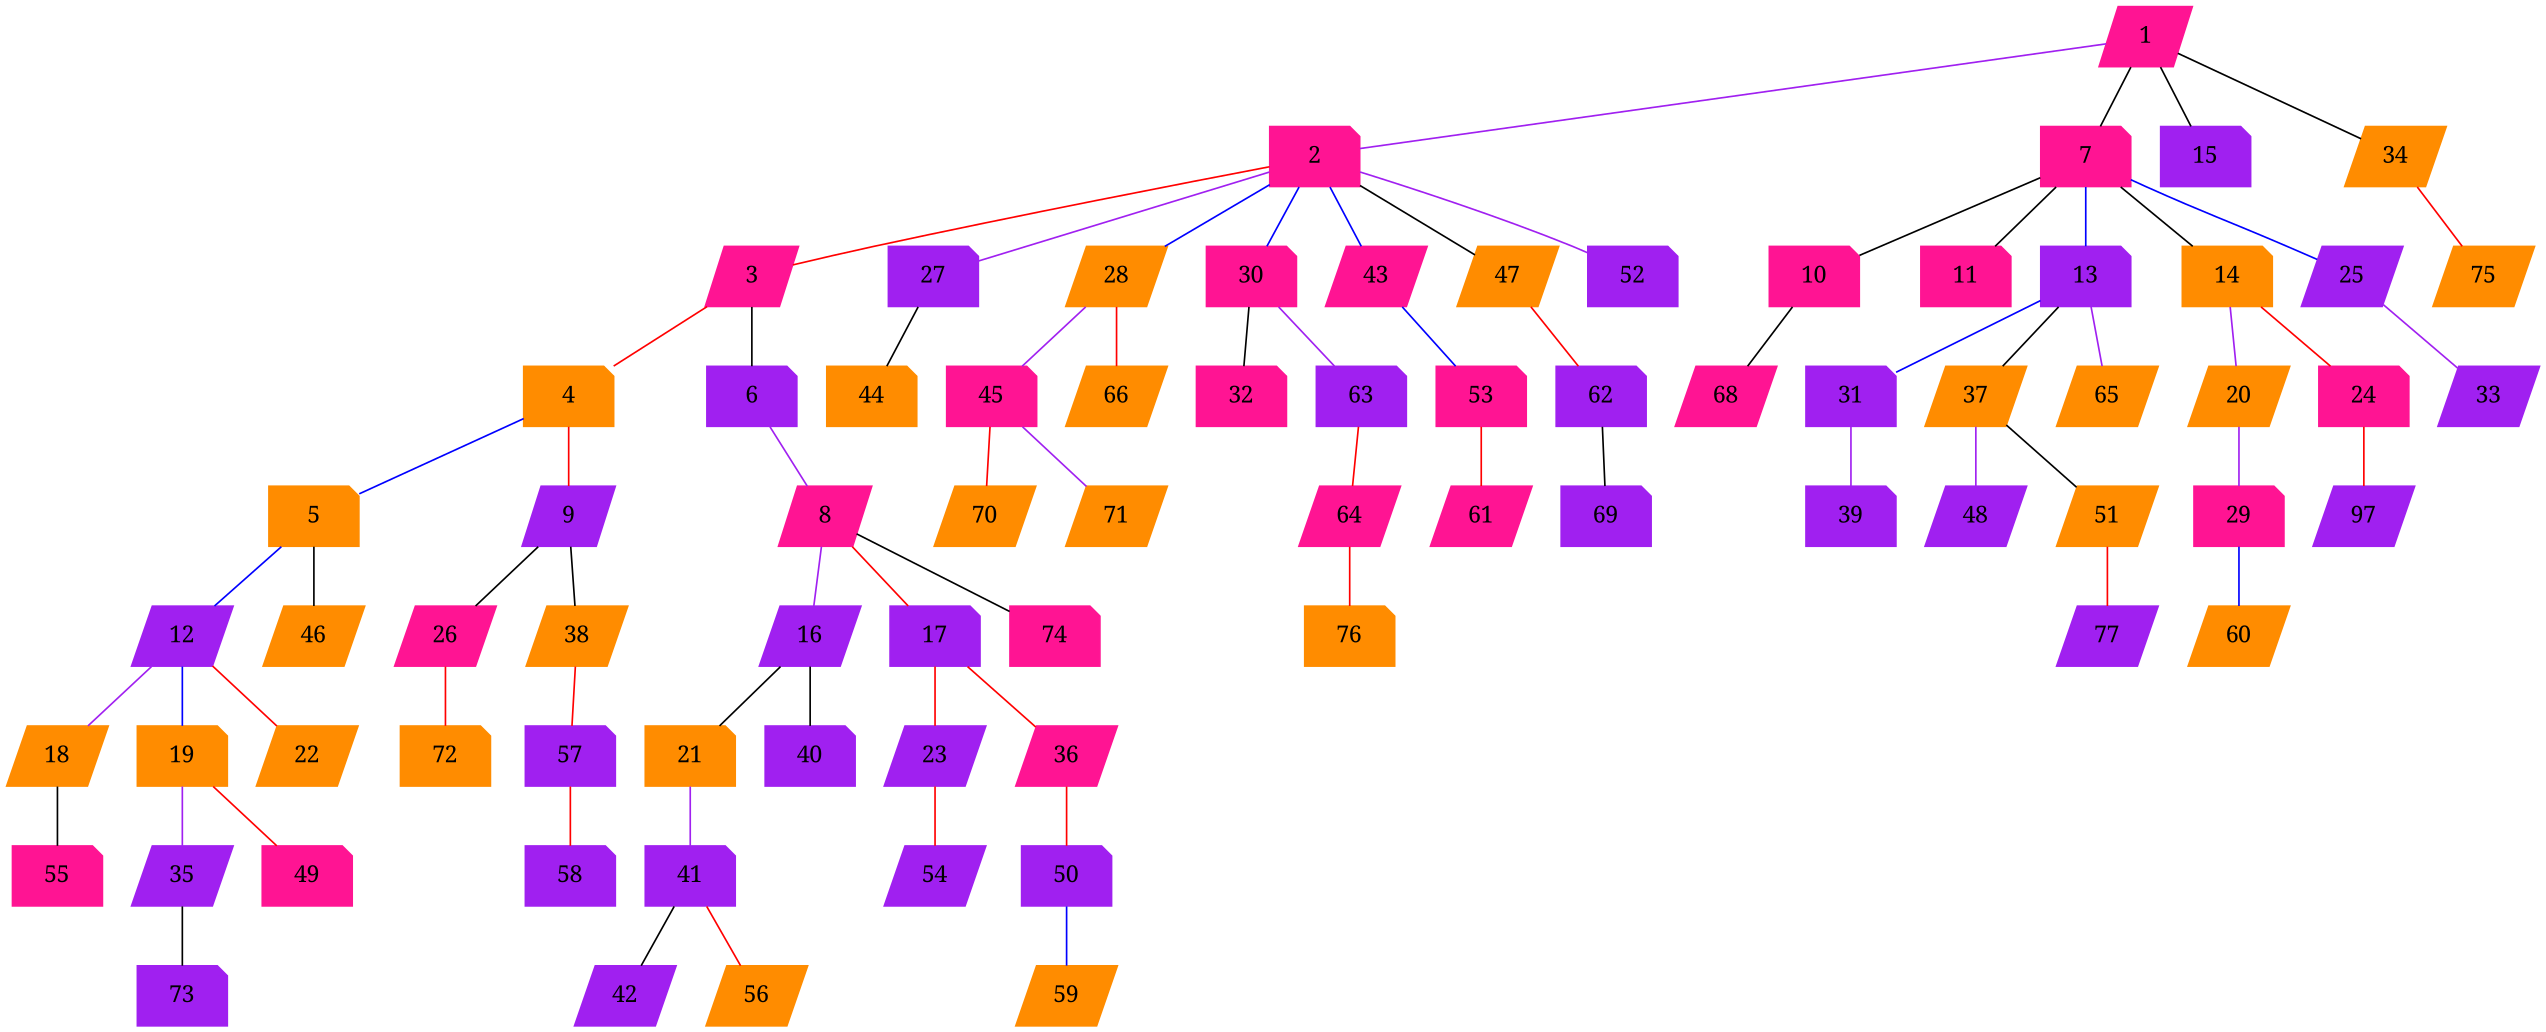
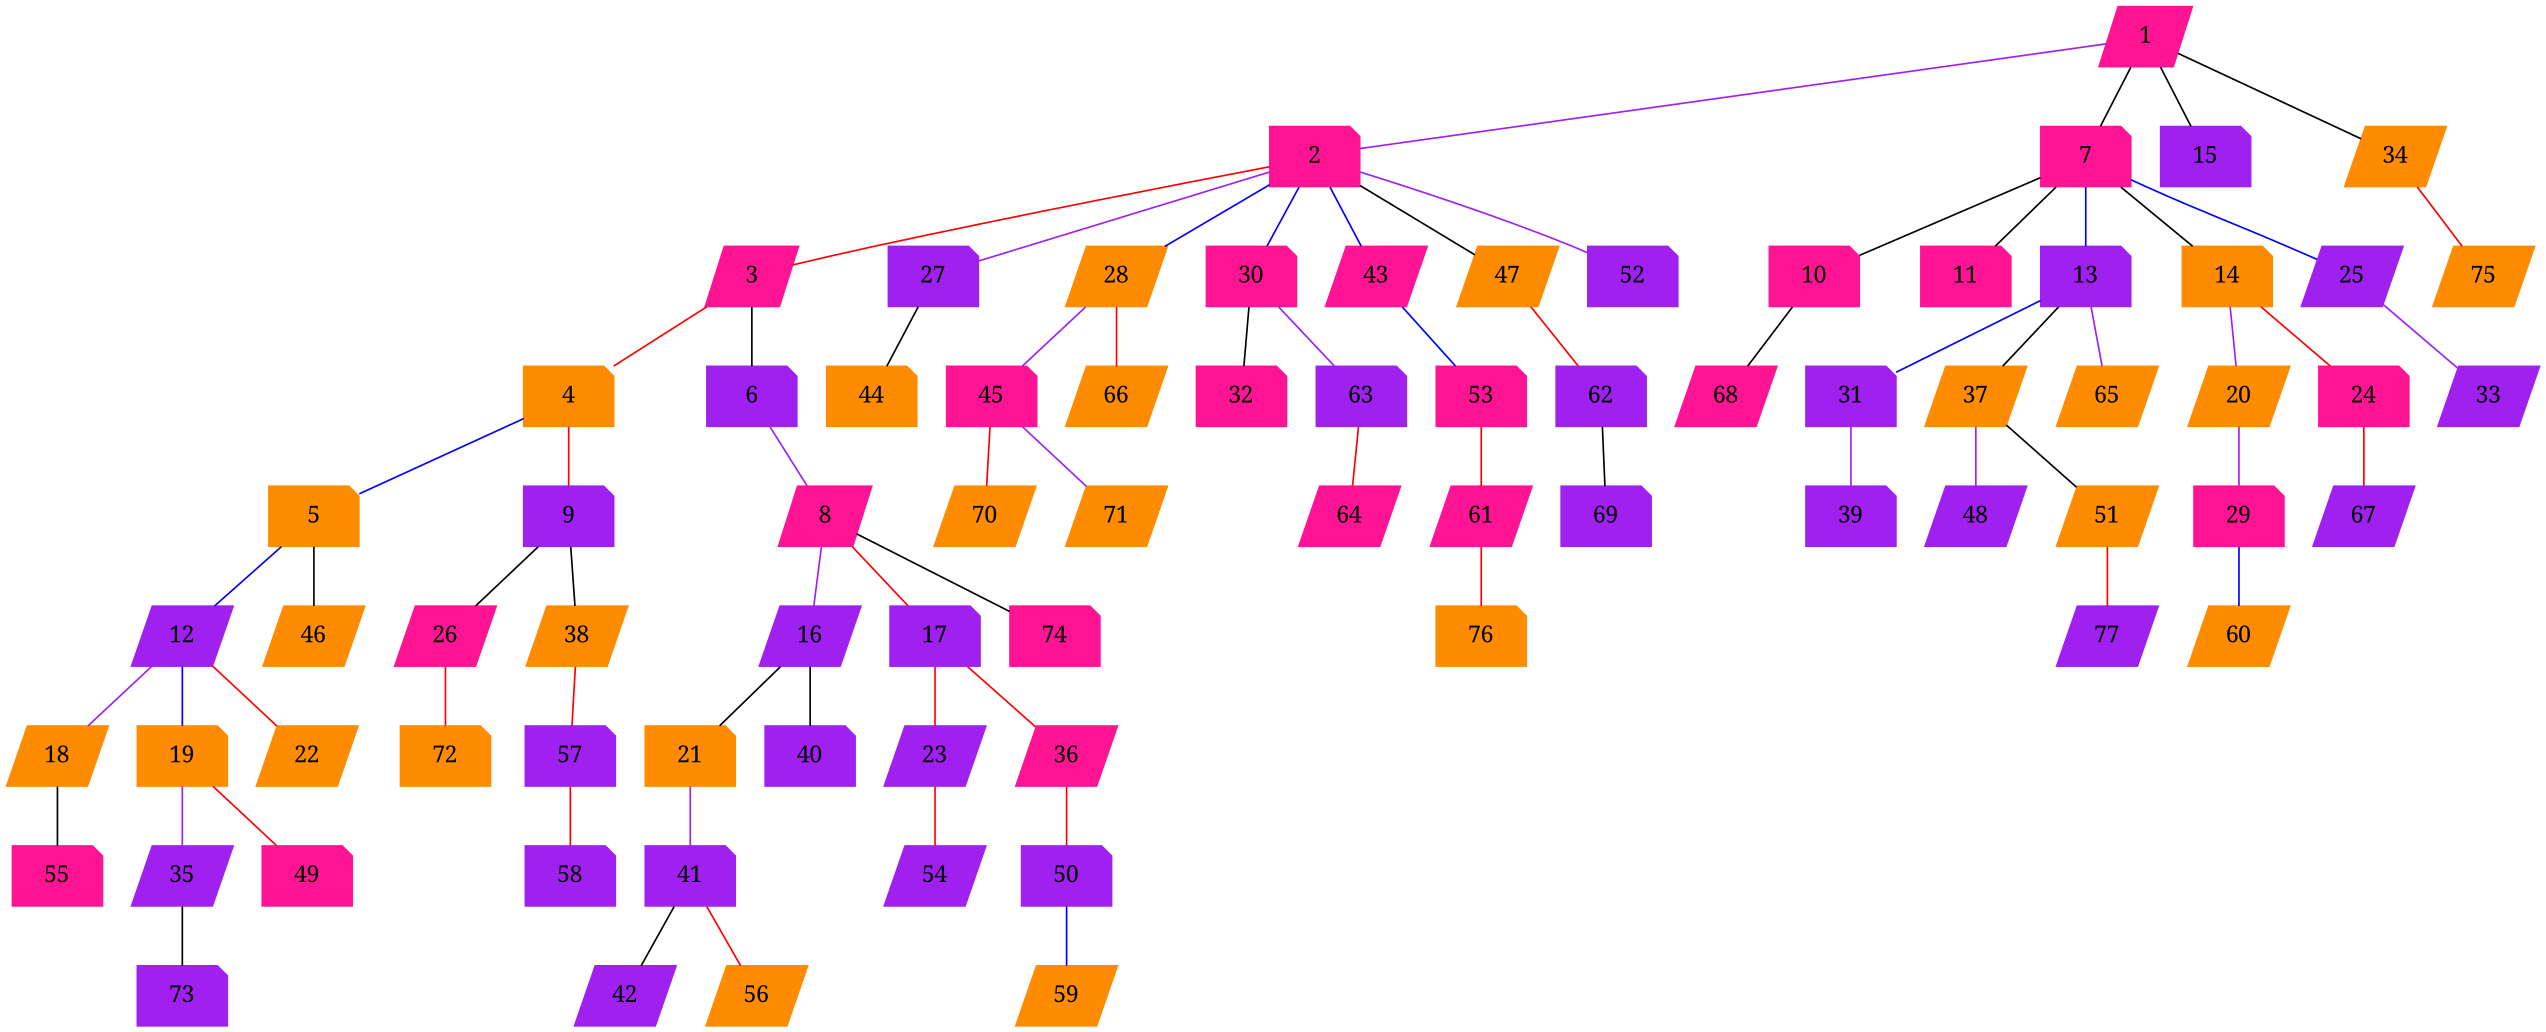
(569, 516) -> (569, 516)
(2364, 516) -> (2364, 516)
(1350, 576) -> (1481, 576)
